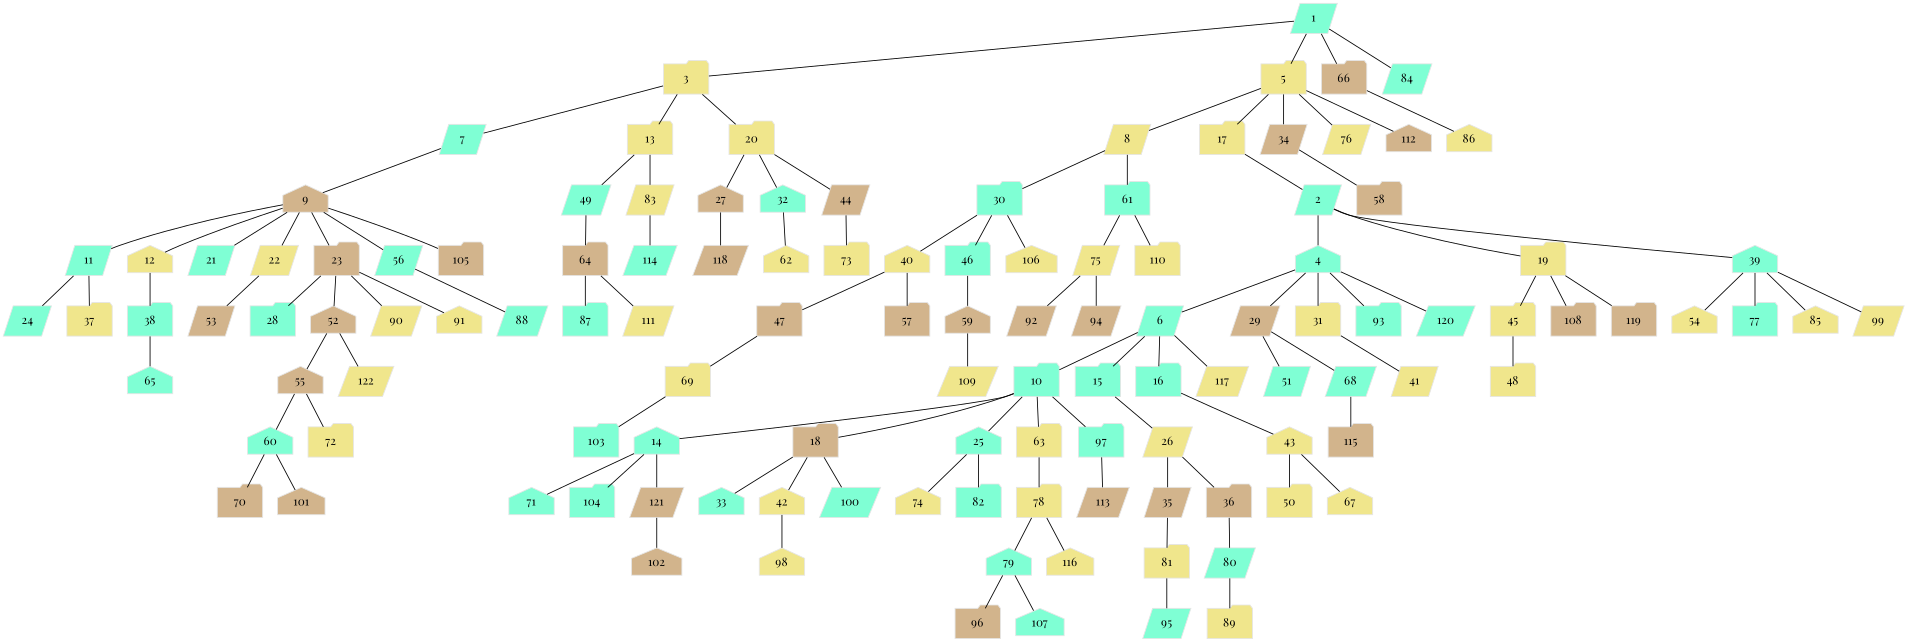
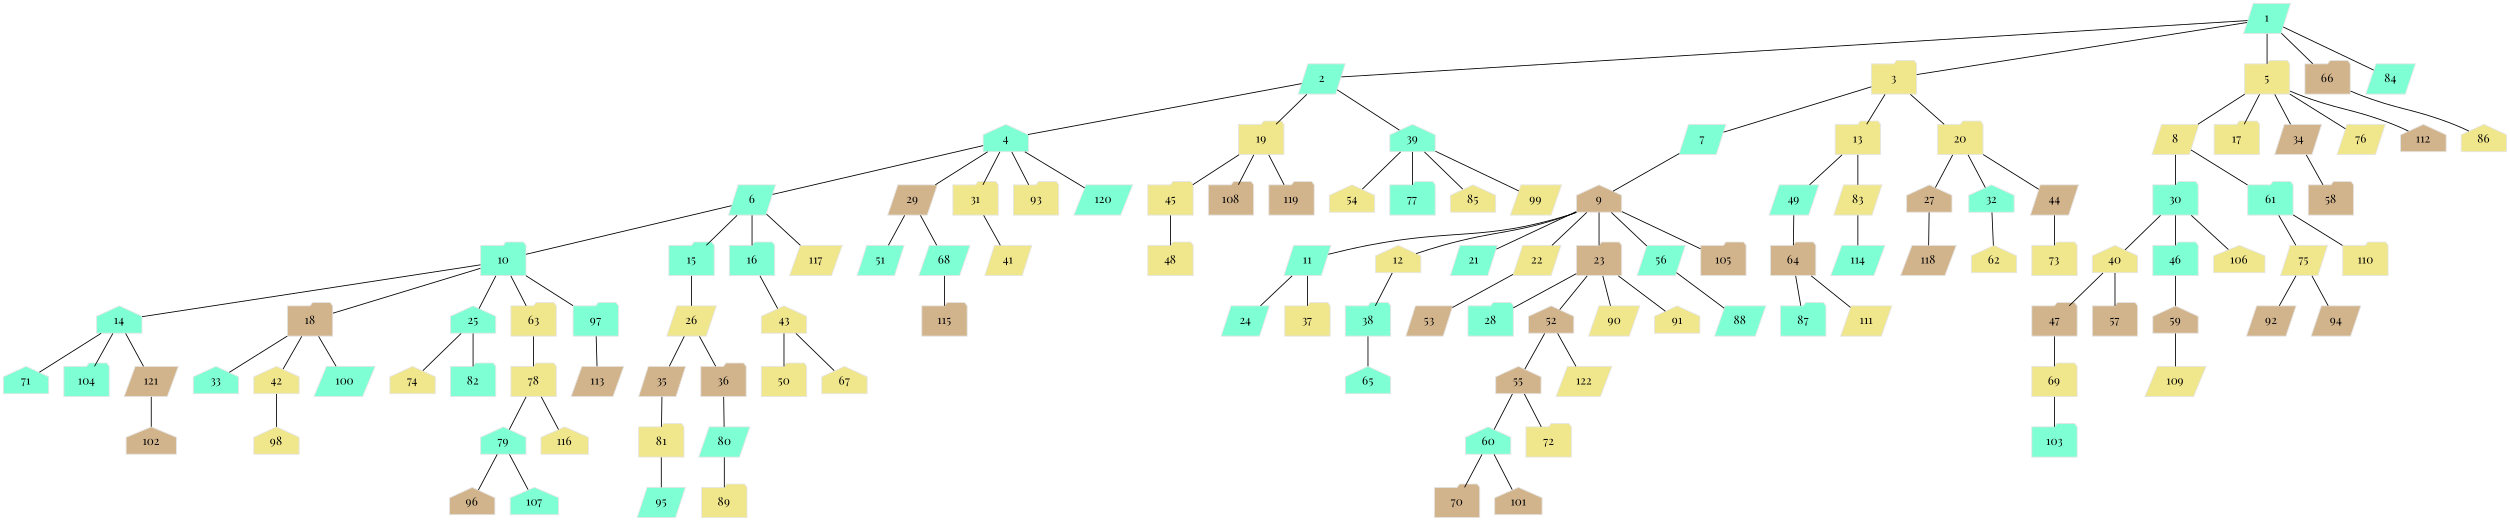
(1274, 172) -> (1794, 49)
(1379, 321) -> (1036, 200)
(978, 623) -> (472, 502)
